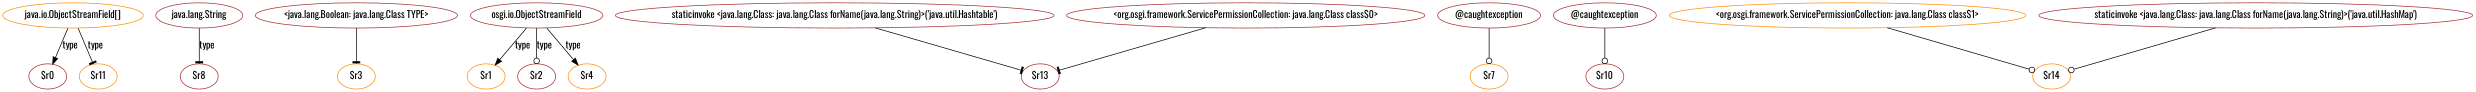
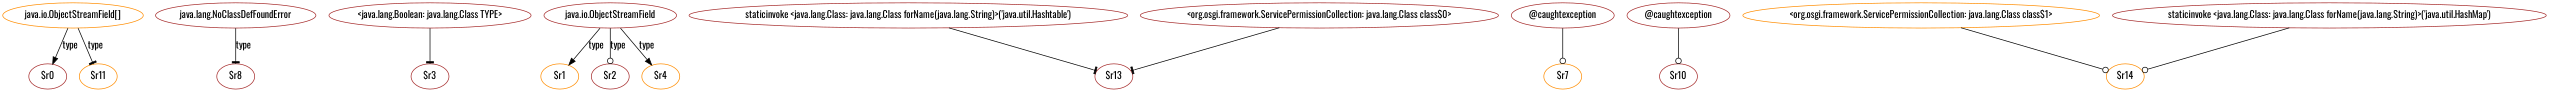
(199, 15) -> (236, 15)
(537, 15) -> (610, 15)
(356, 76) -> (430, 76)
